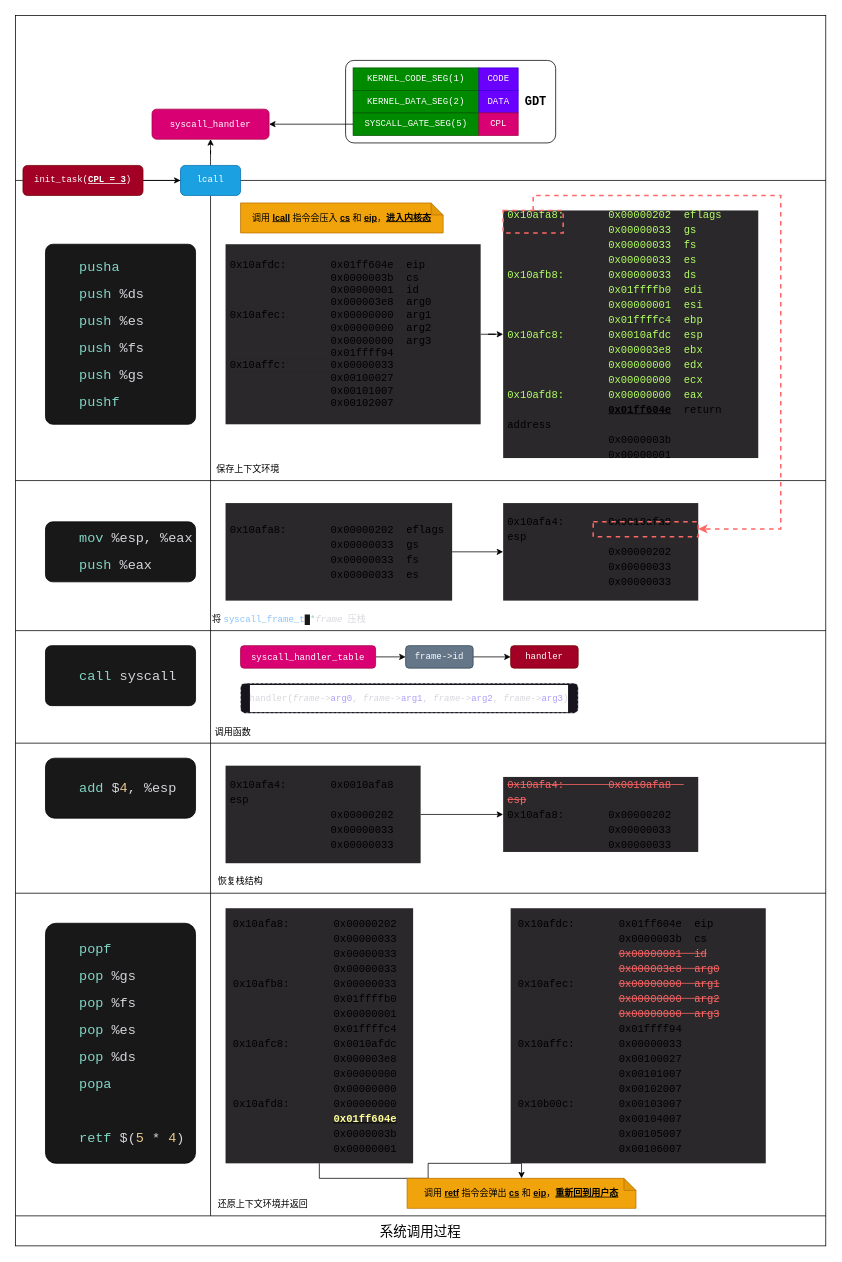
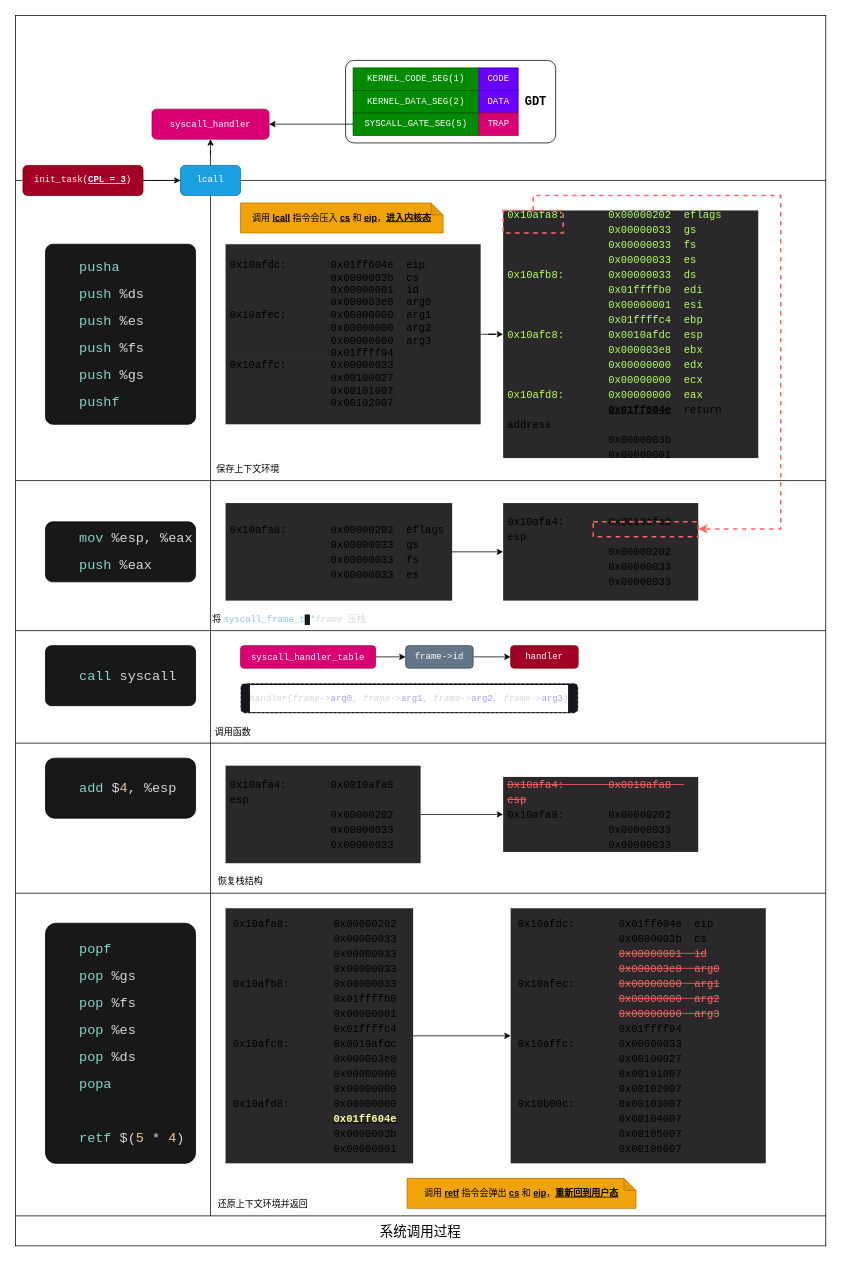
(498, 124) -> (498, 124)
(478, 1163) -> (459, 1035)
